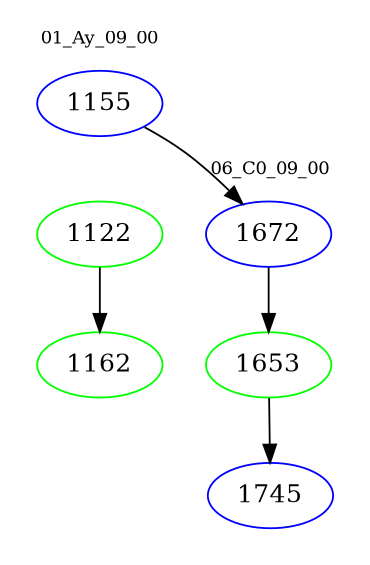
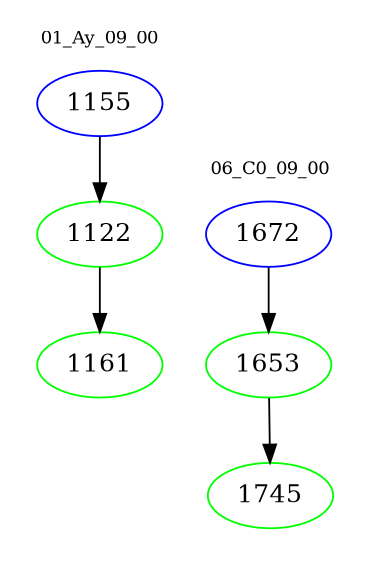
(204, 167) -> (100, 160)
(100, 365) -> (100, 365)
(270, 496) -> (270, 496)
